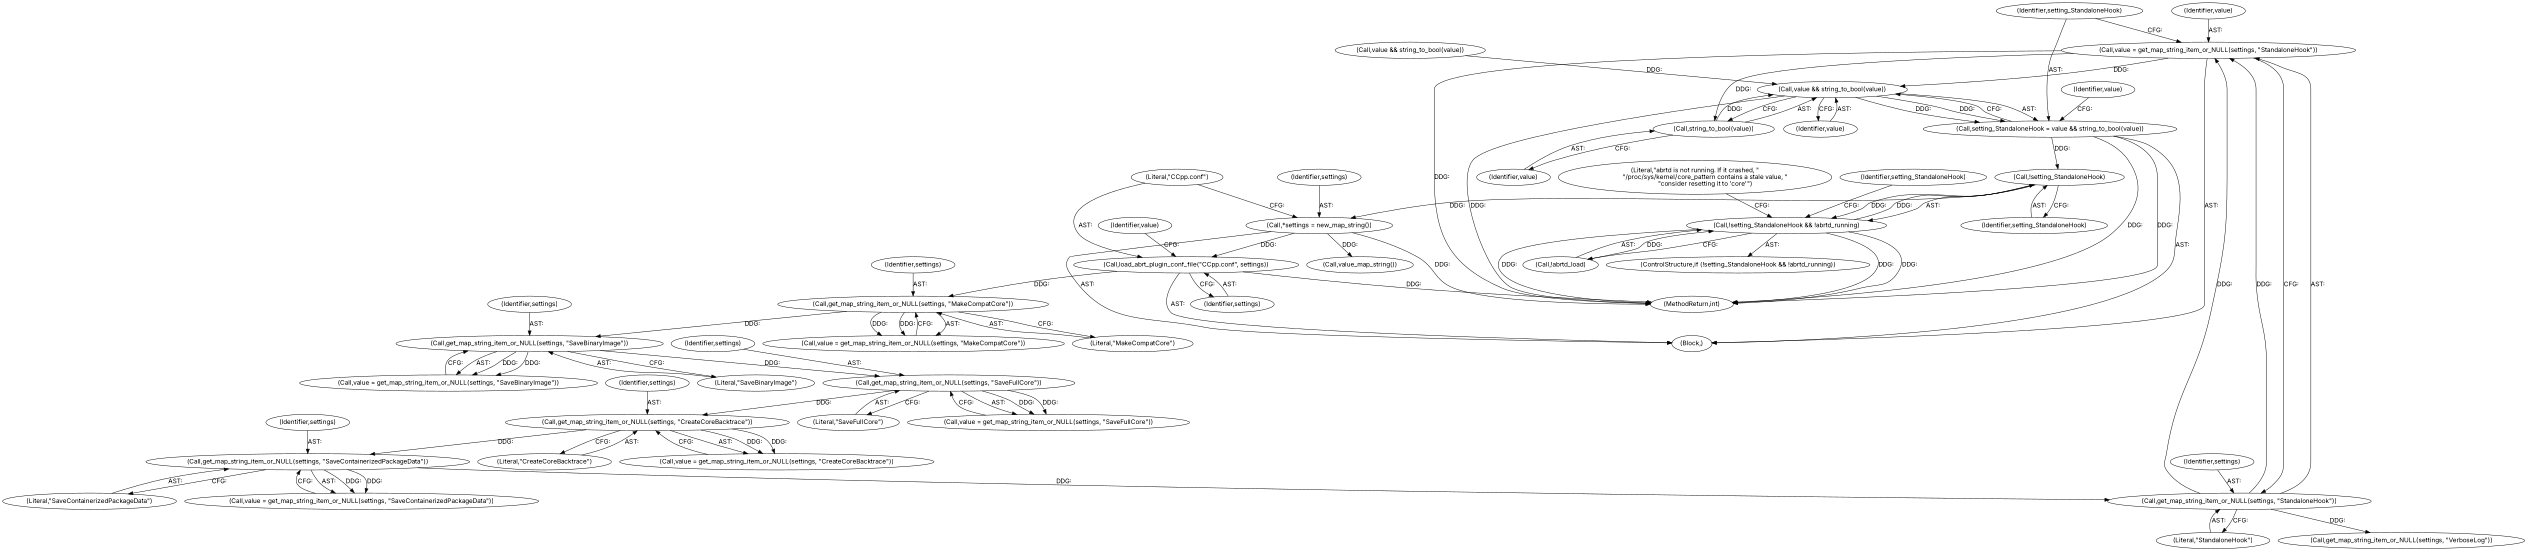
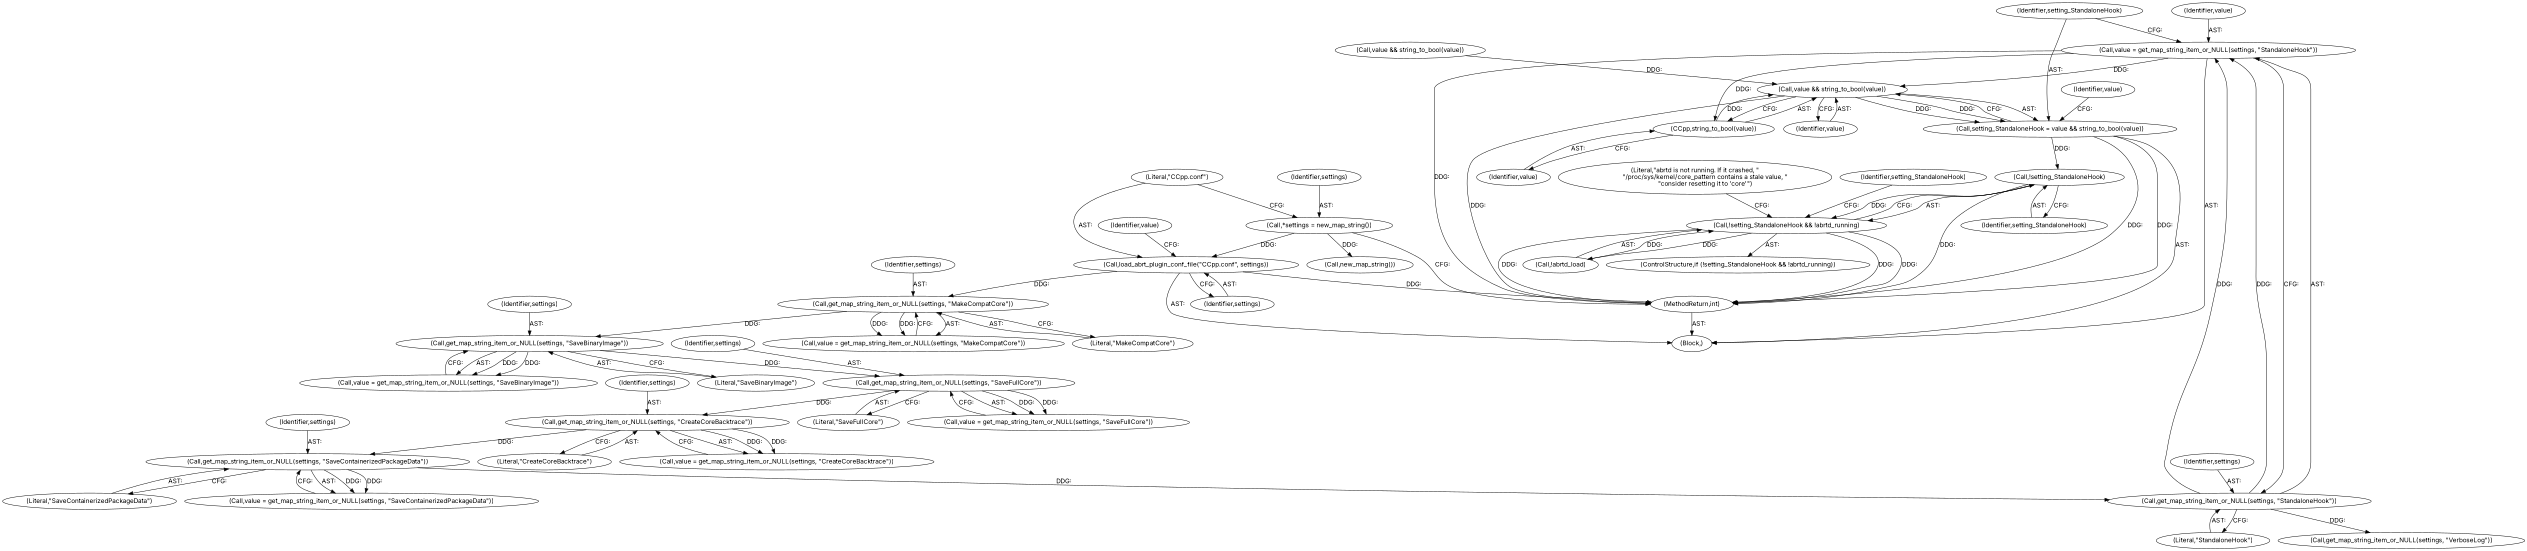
(1714, 129) -> (1714, 129)
(1695, 199) -> (1903, 283)
(1905, 206) -> (1905, 206)
(1711, 245) -> (1711, 245)
(1360, 265) -> (1360, 265)
(1443, 265) -> (1443, 265)
(1250, 331) -> (1692, 322)
